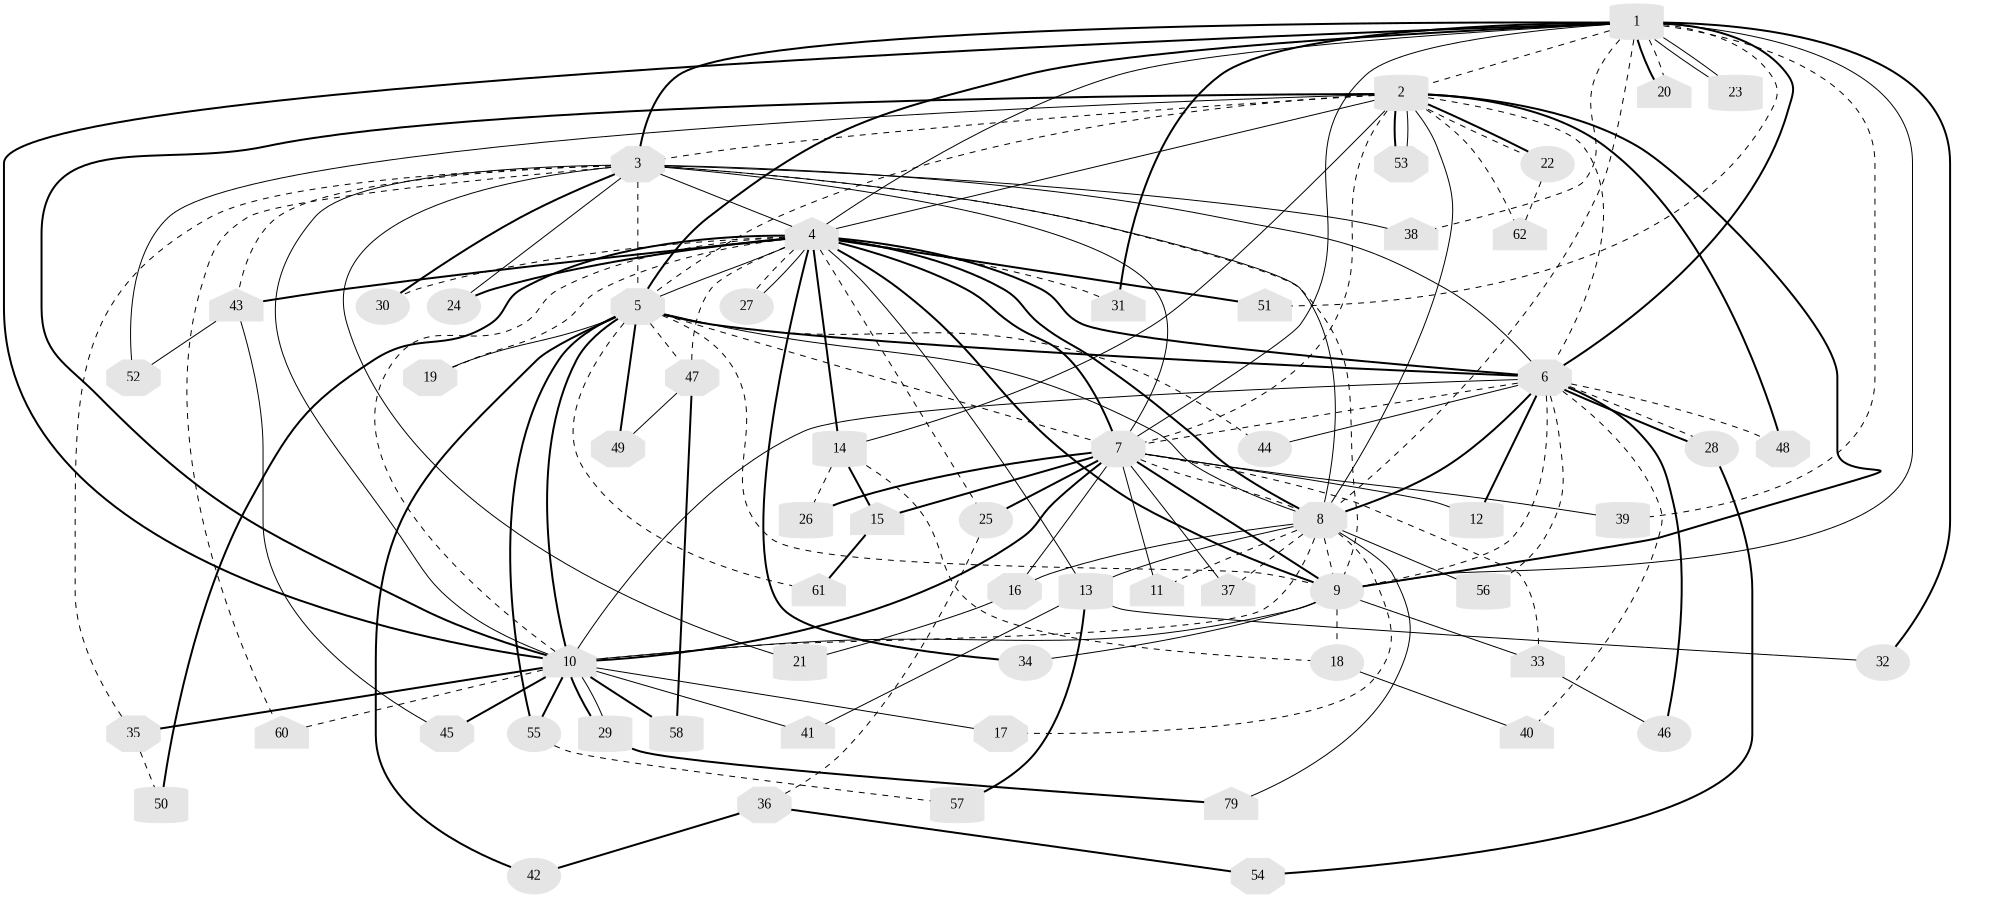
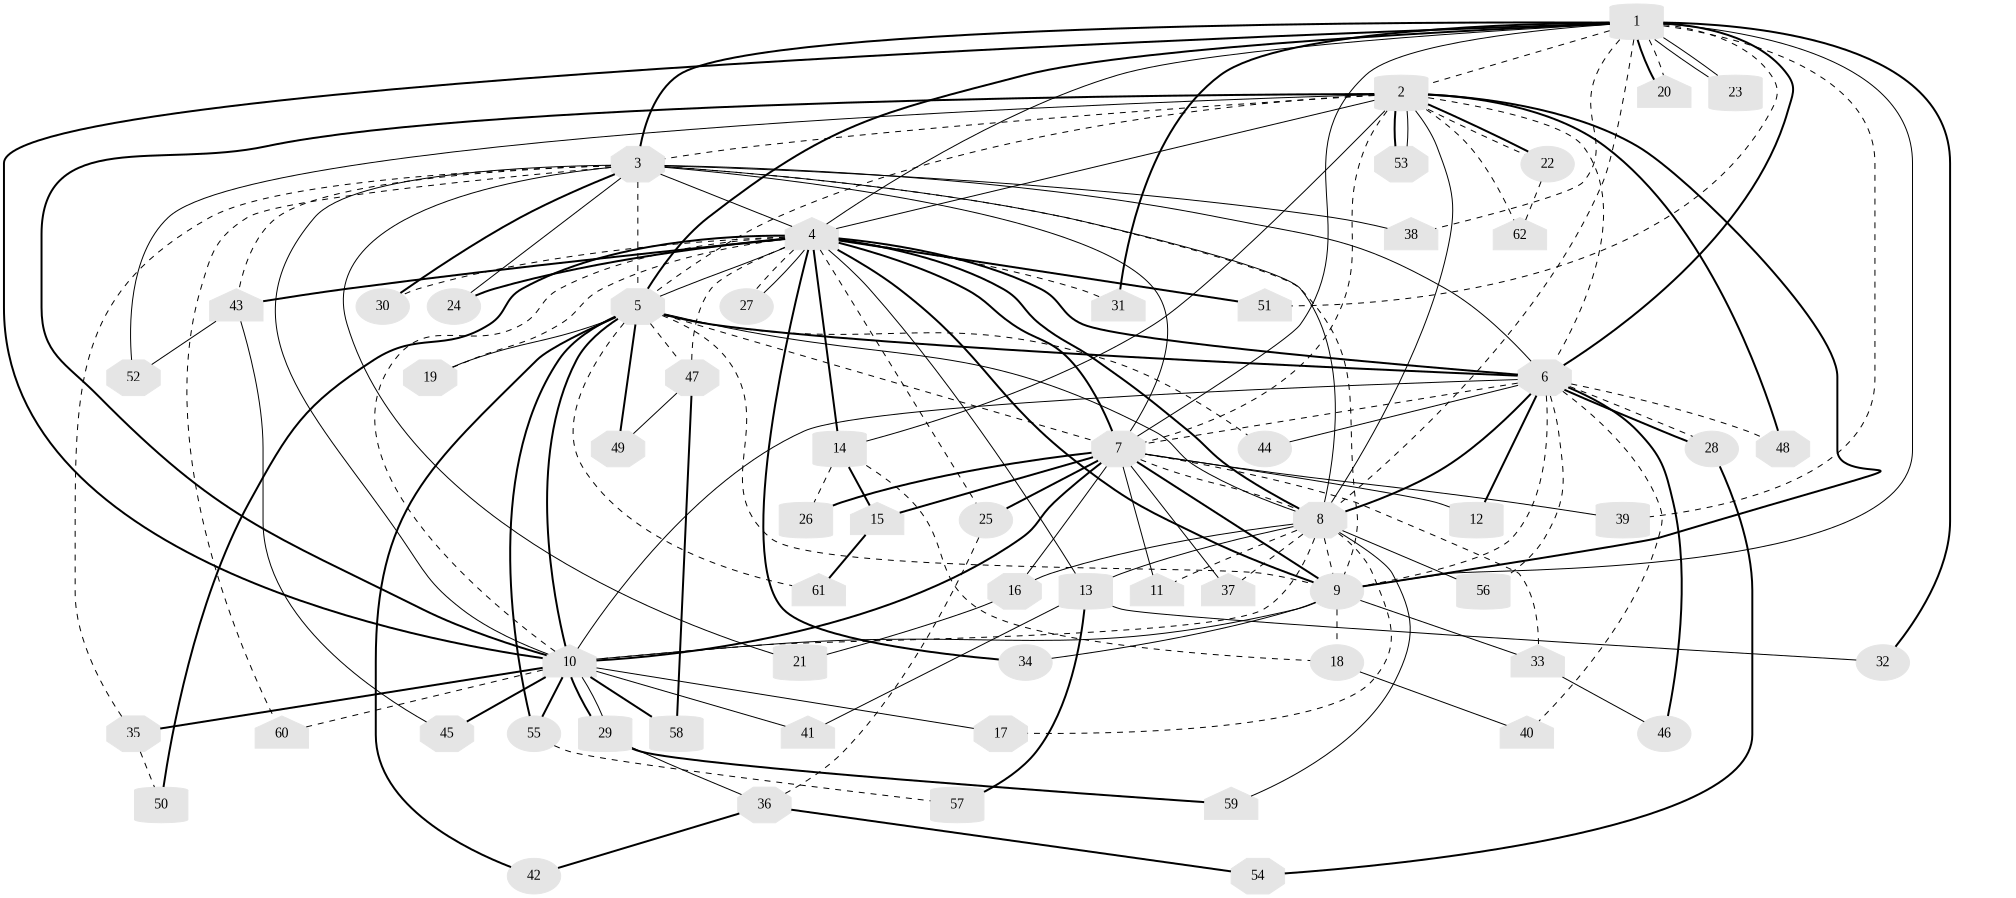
none -> (703, 778)
(1231, 805) -> (1231, 805)
